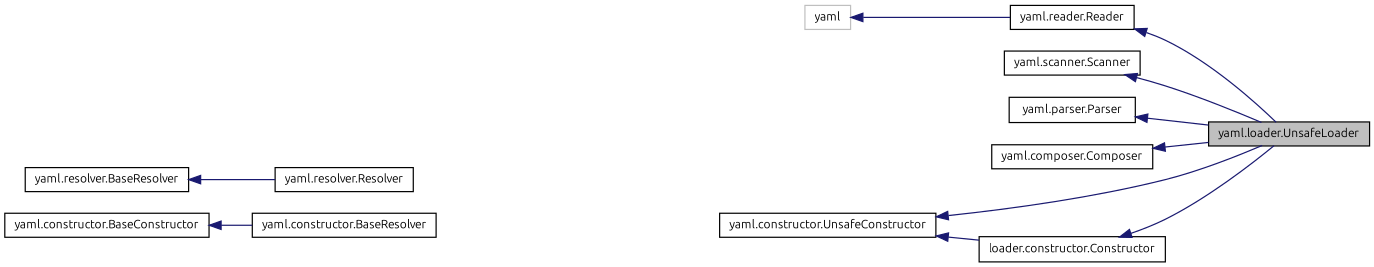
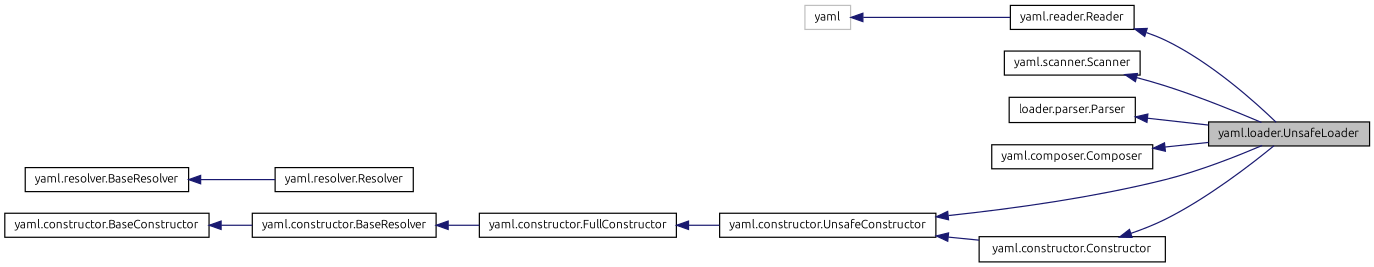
(1072, 110) -> (1072, 110)
none -> (578, 225)
(1072, 249) -> (1072, 249)
